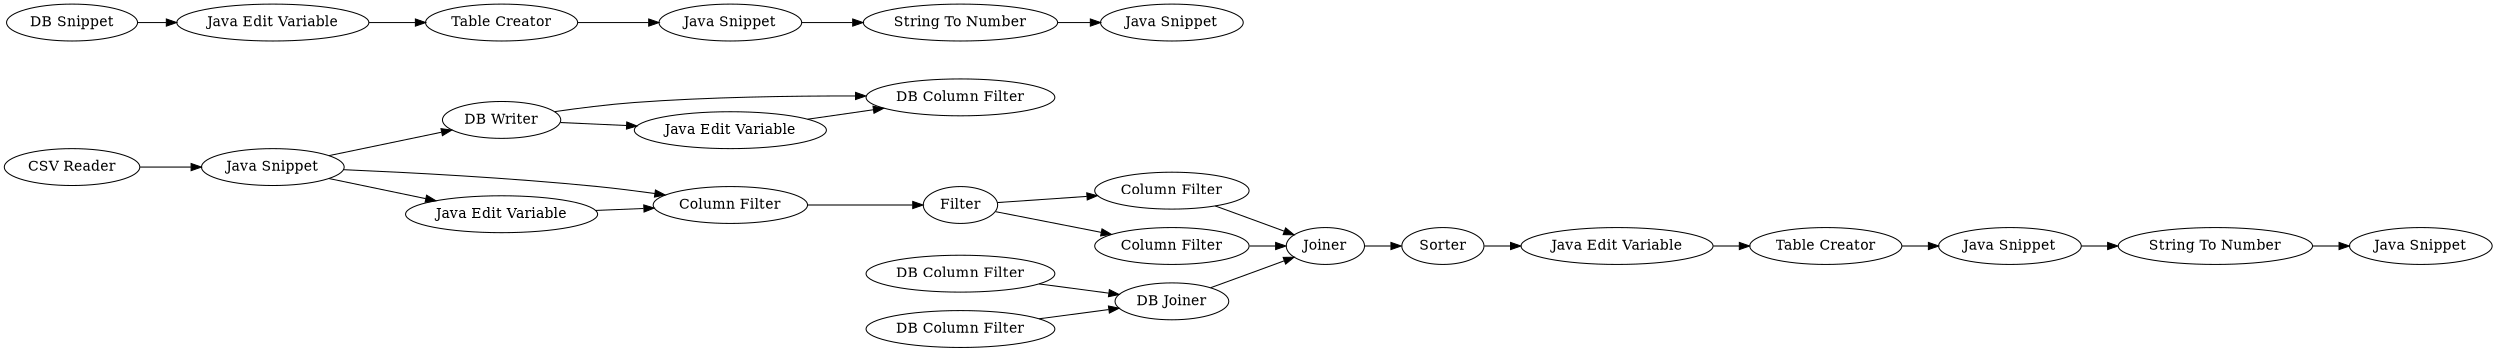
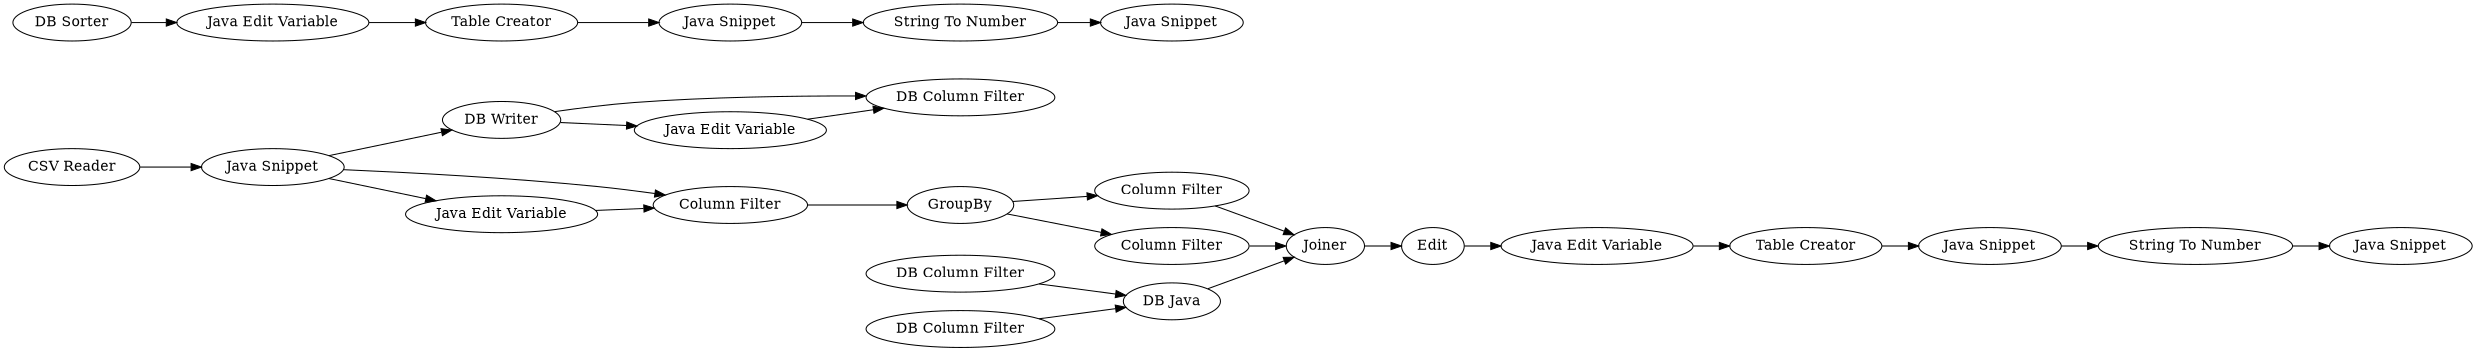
(72, 23) -> (72, 23)
(960, 205) -> (960, 205)
(1443, 246) -> (1433, 246)
(1172, 301) -> (1172, 301)
